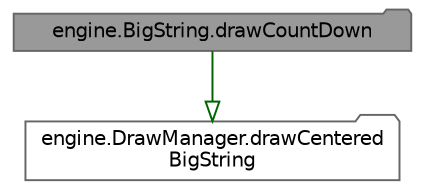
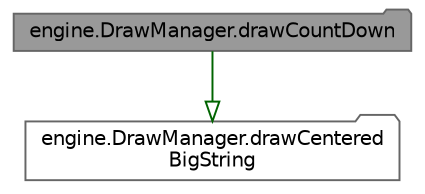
(212, 32) -> (212, 32)
